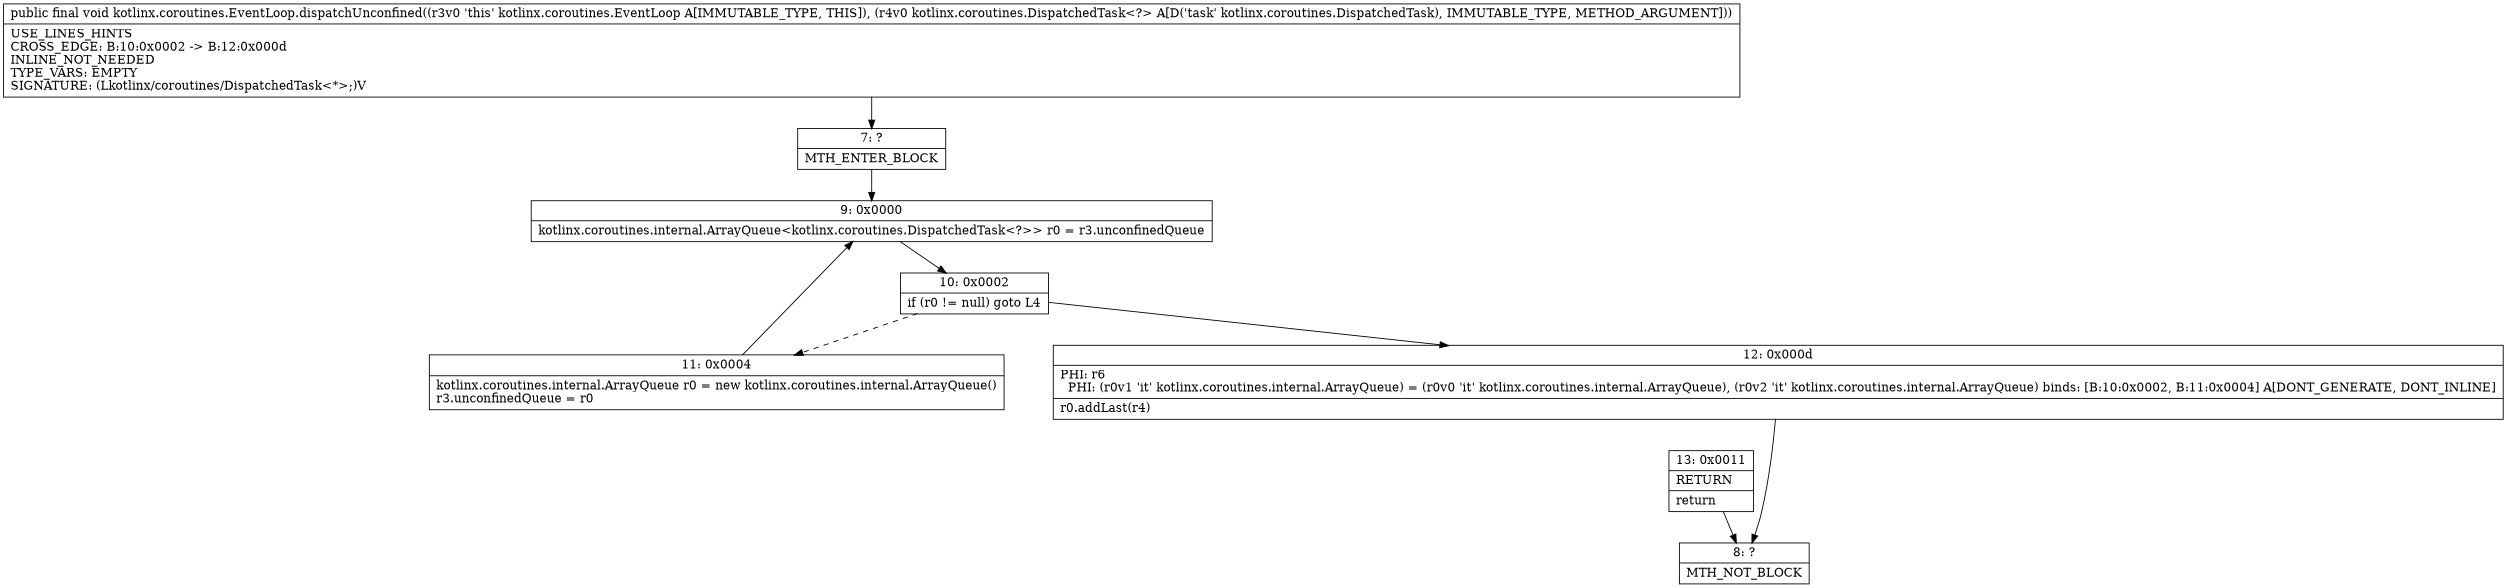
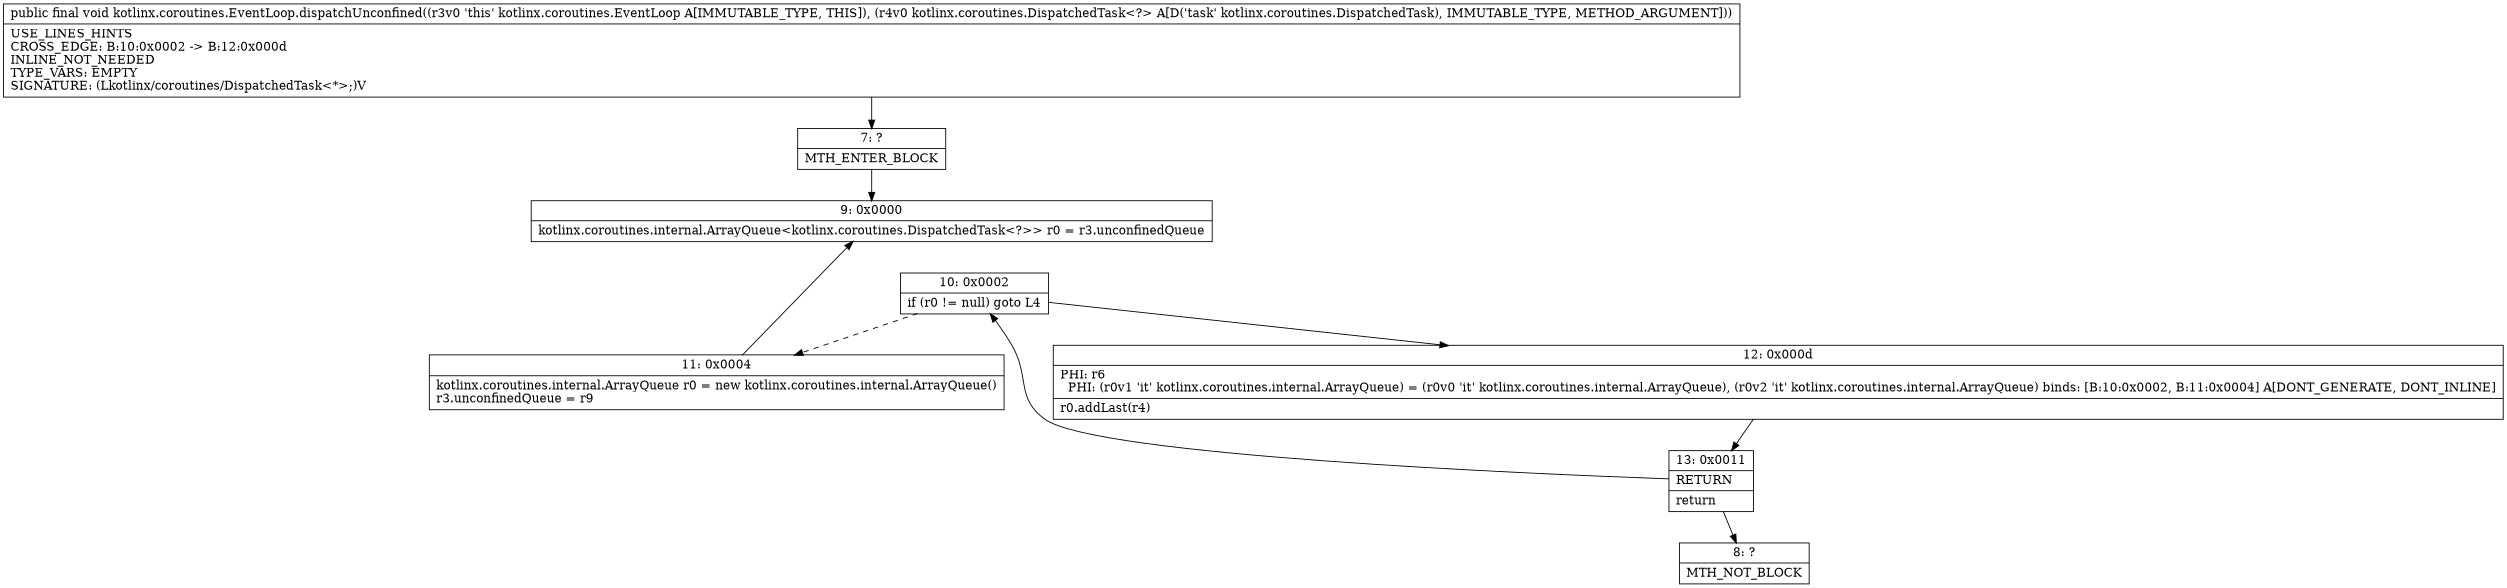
(919, 255) -> (1299, 459)
(515, 399) -> (515, 399)
(1768, 477) -> (1745, 431)
